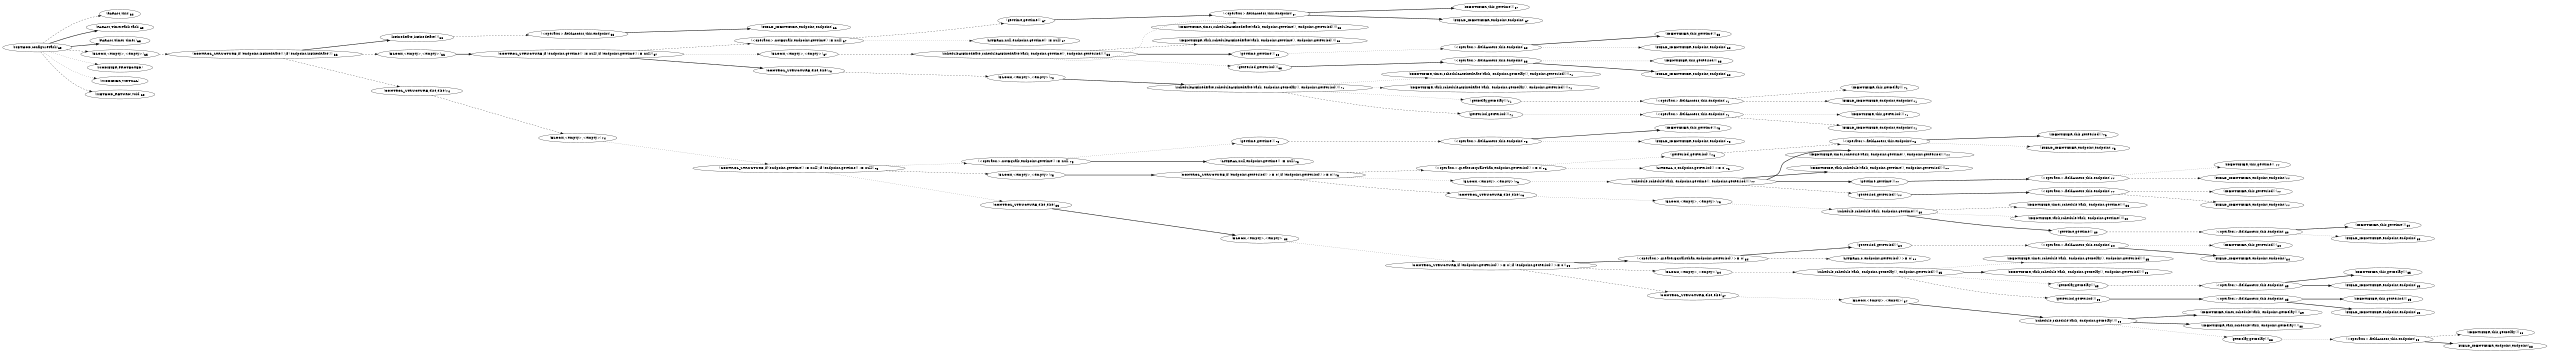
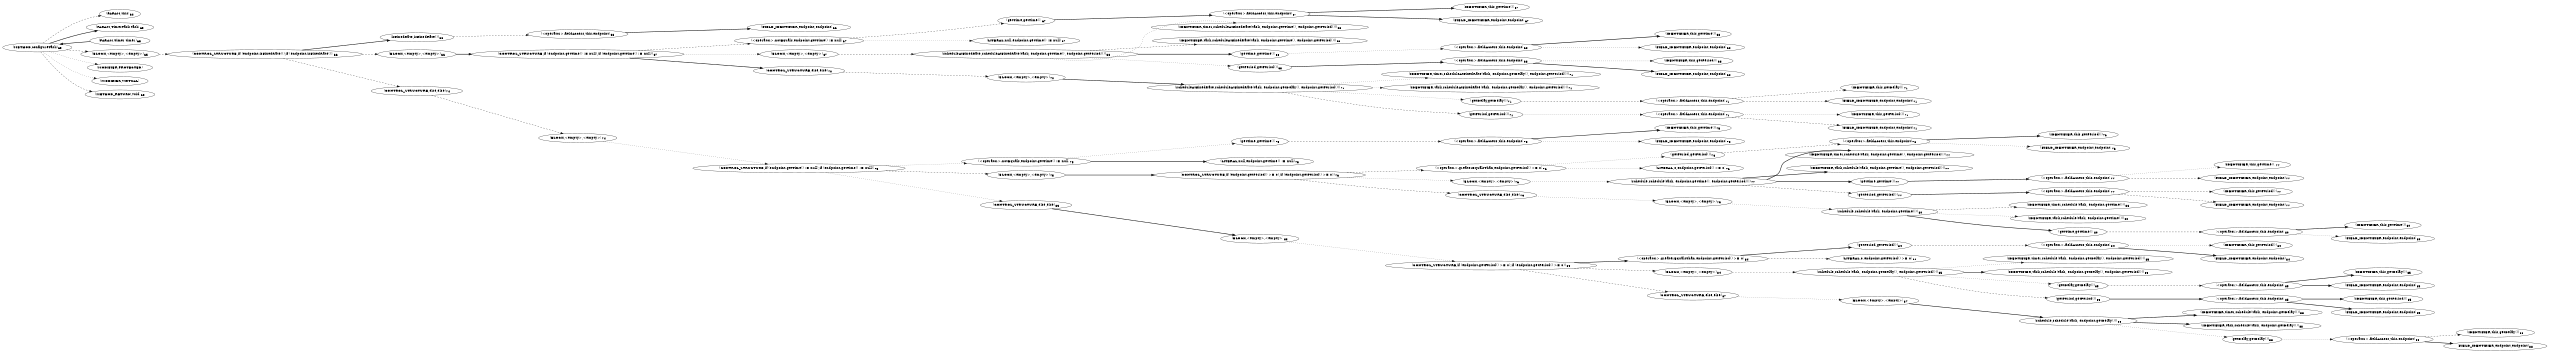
(84, 45) -> (77, 43)
(2302, 312) -> (2302, 312)
